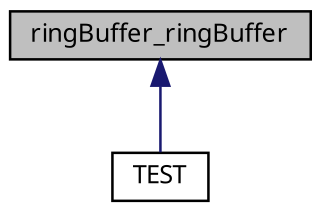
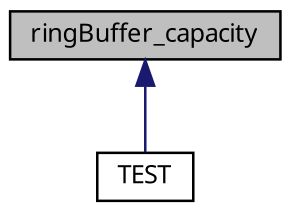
(160, 35) -> (145, 35)
